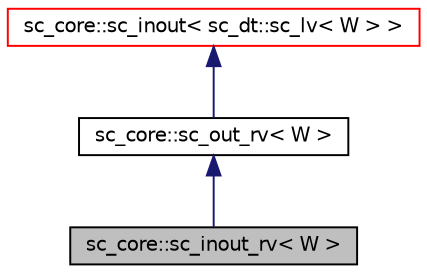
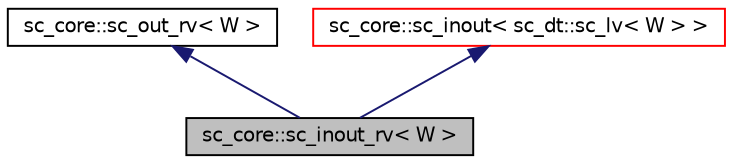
(214, 92) -> (416, 87)
